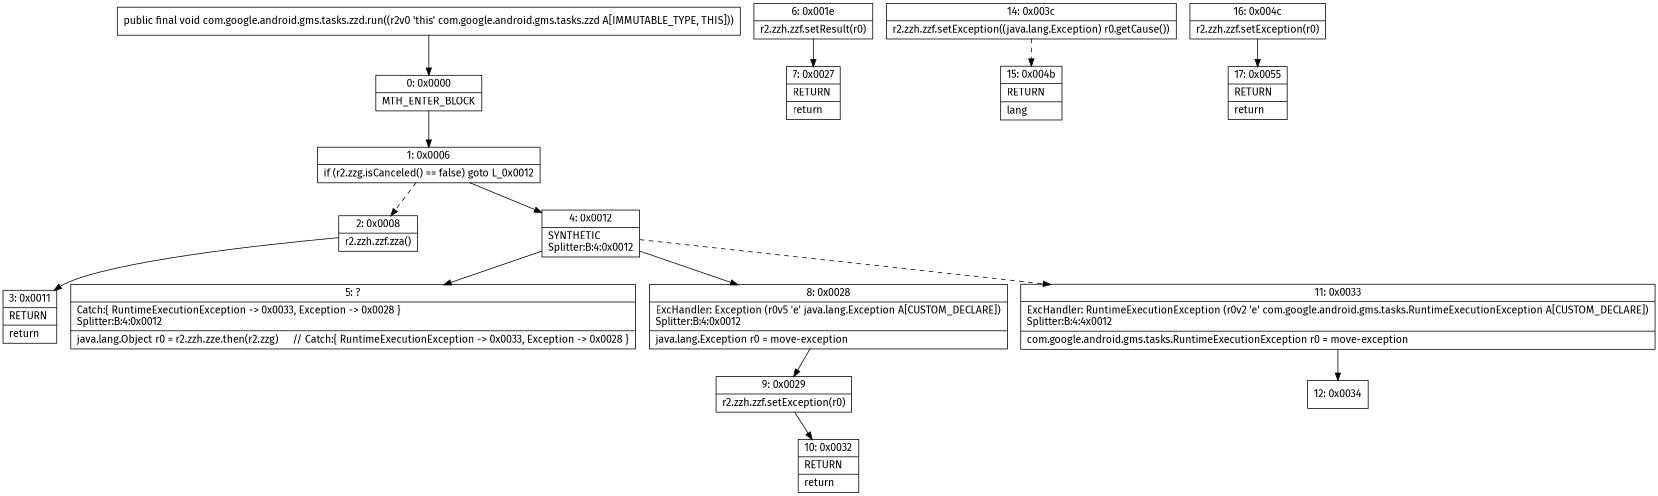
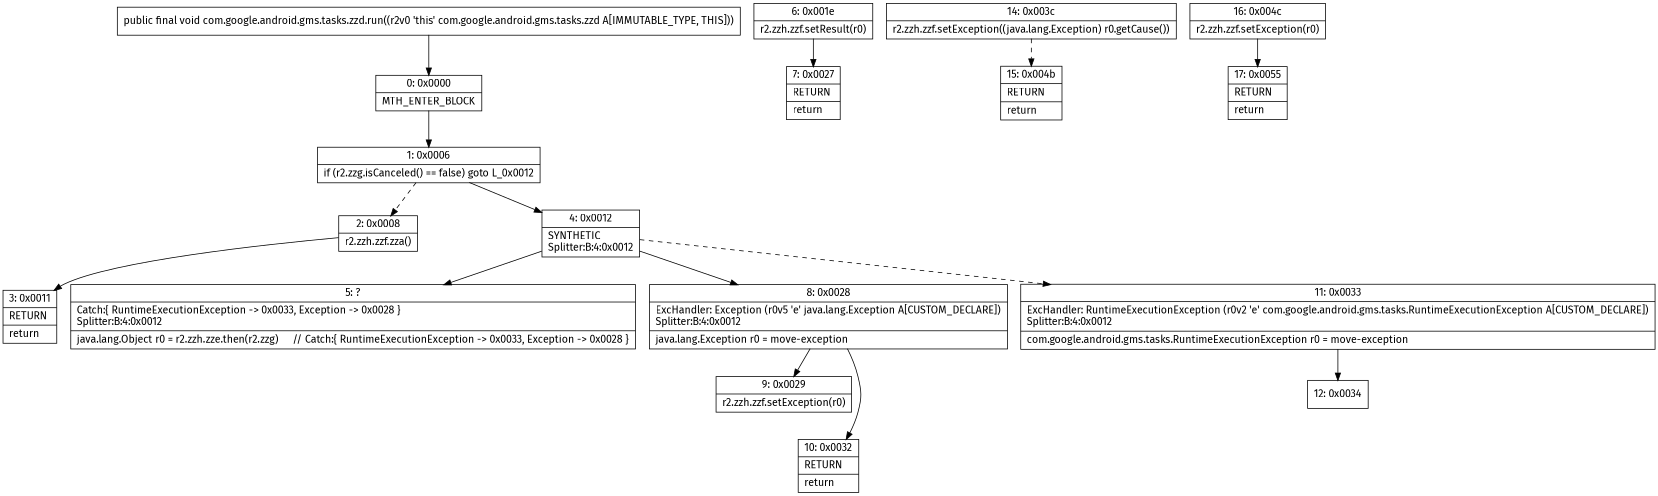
(1017, 111) -> (1022, 111)
(1070, 322) -> (1070, 322)
(801, 423) -> (861, 391)
